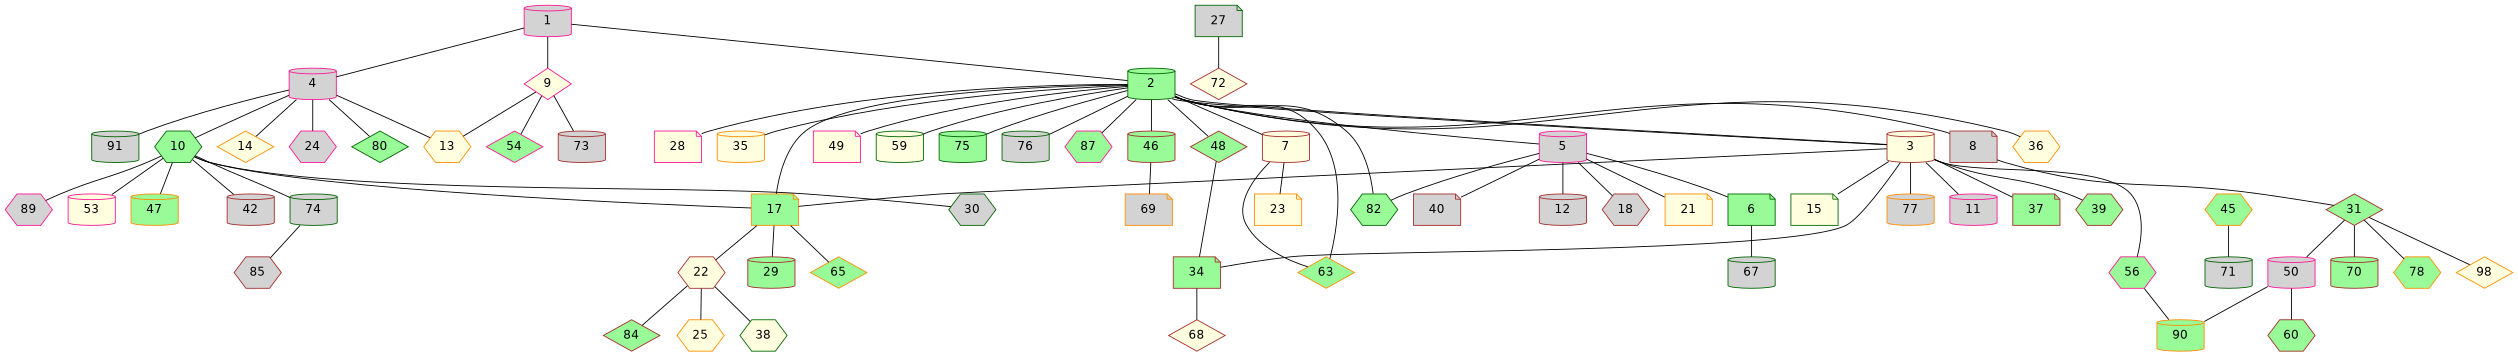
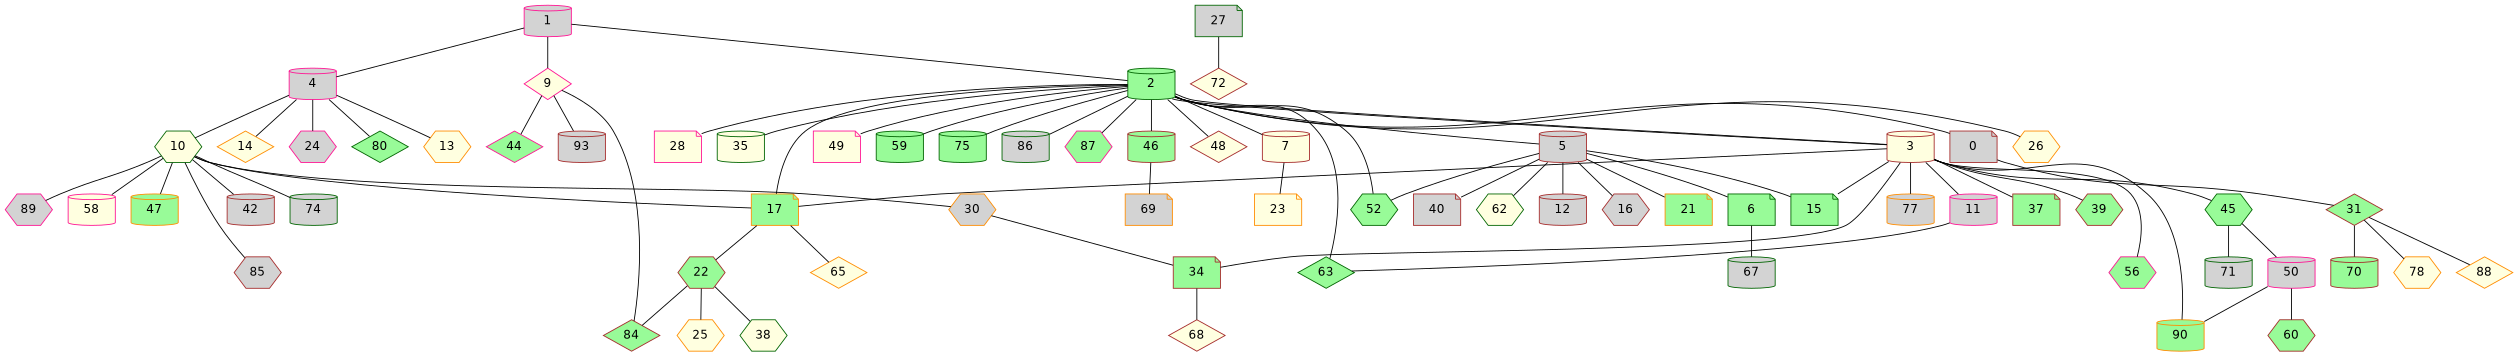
(499, 114) -> (635, 198)
(115, 147) -> none
(178, 147) -> (178, 147)
(515, 147) -> (515, 147)
(582, 147) -> (582, 147)
(741, 147) -> (741, 147)
(900, 147) -> (900, 147)
(1026, 147) -> (1026, 147)
(1219, 147) -> (1219, 147)
(1563, 147) -> (1563, 147)
(1973, 147) -> (1973, 147)
(2036, 147) -> (2036, 147)
none -> (1690, 169)
none -> (2045, 179)
(1208, 209) -> (1082, 240)
(92, 210) -> (92, 210)
(972, 210) -> (972, 210)
(1374, 210) -> (1374, 210)
none -> (1500, 210)
(1626, 210) -> (1626, 210)
(1689, 210) -> (1689, 210)
(1814, 210) -> (1814, 210)
(2229, 210) -> (2229, 210)
(1248, 227) -> (1652, 258)
(2326, 239) -> (2259, 240)
(285, 242) -> (211, 213)
(702, 273) -> (702, 273)
(771, 273) -> none
(839, 273) -> (839, 273)
(1326, 273) -> (1326, 273)
(2417, 273) -> (2417, 273)
(2485, 273) -> (2485, 273)
(2157, 304) -> (2110, 171)
